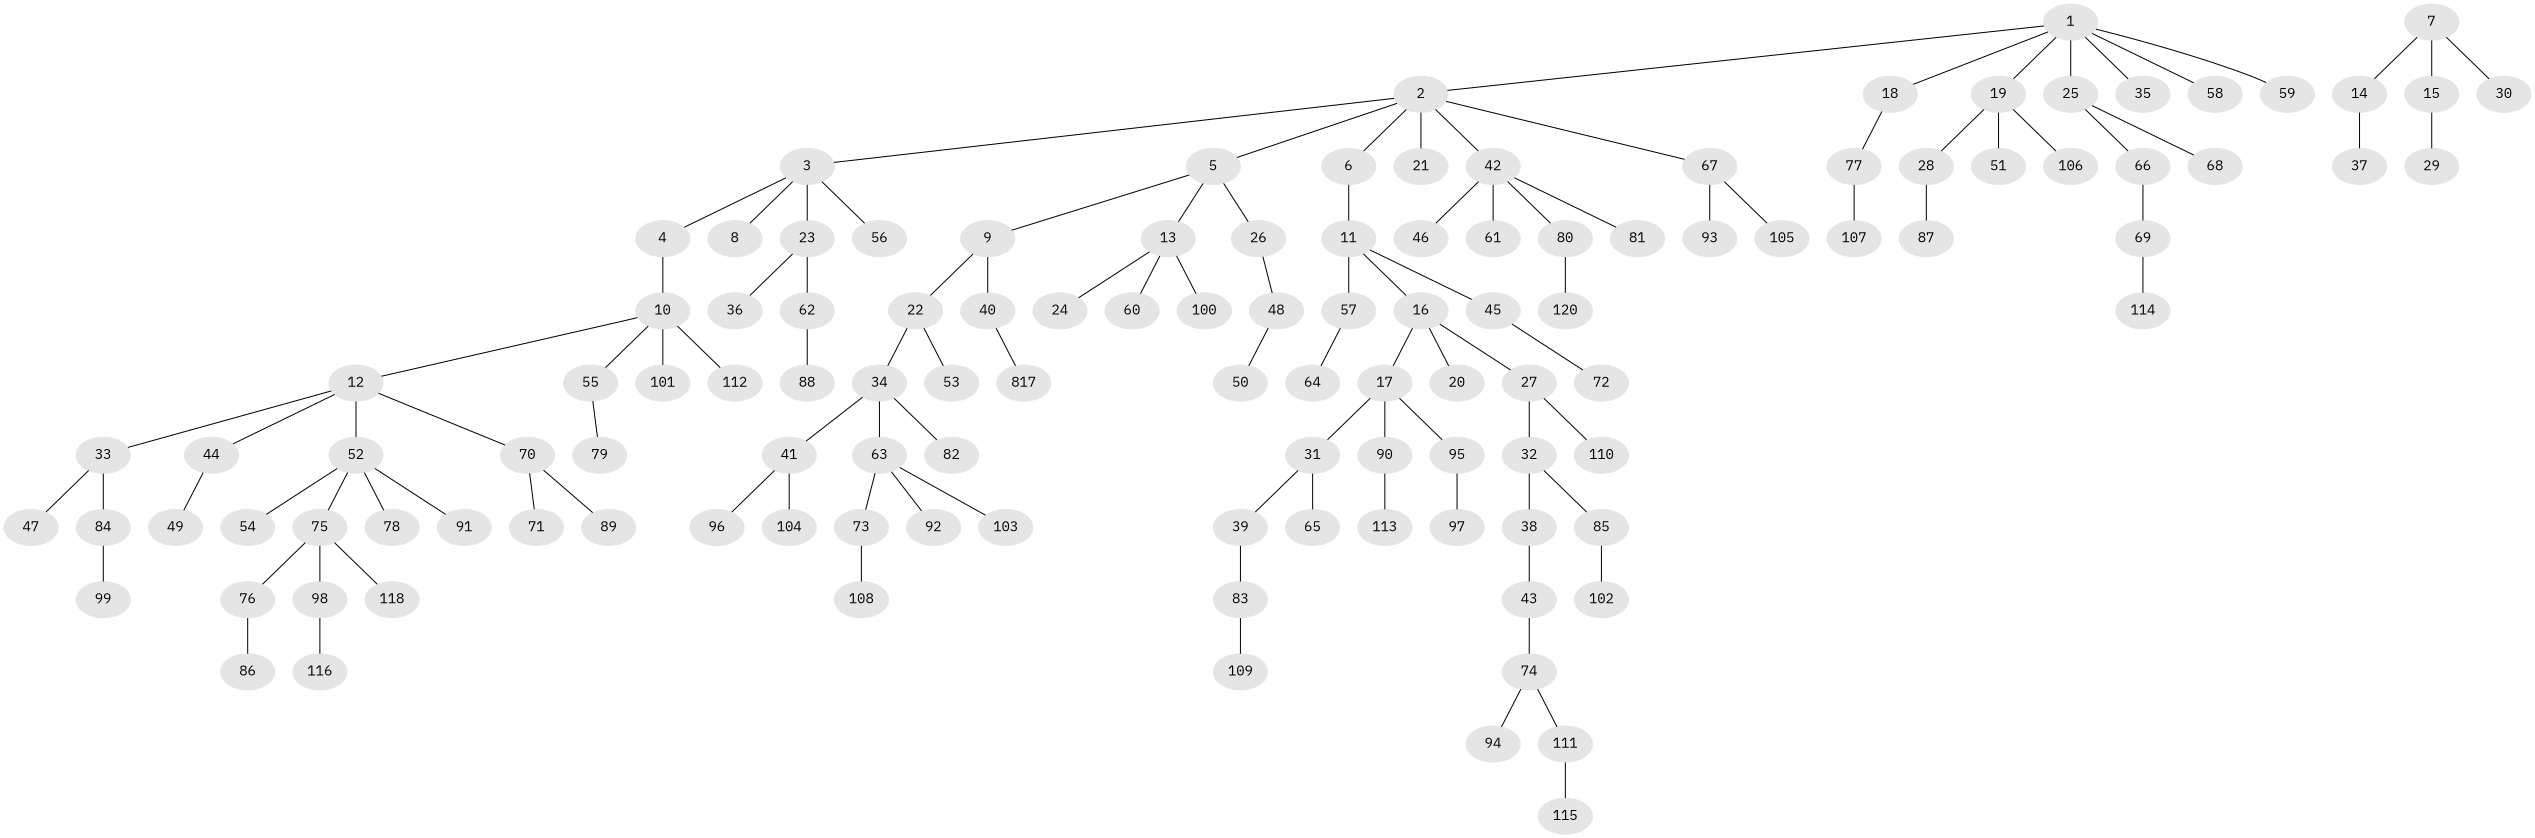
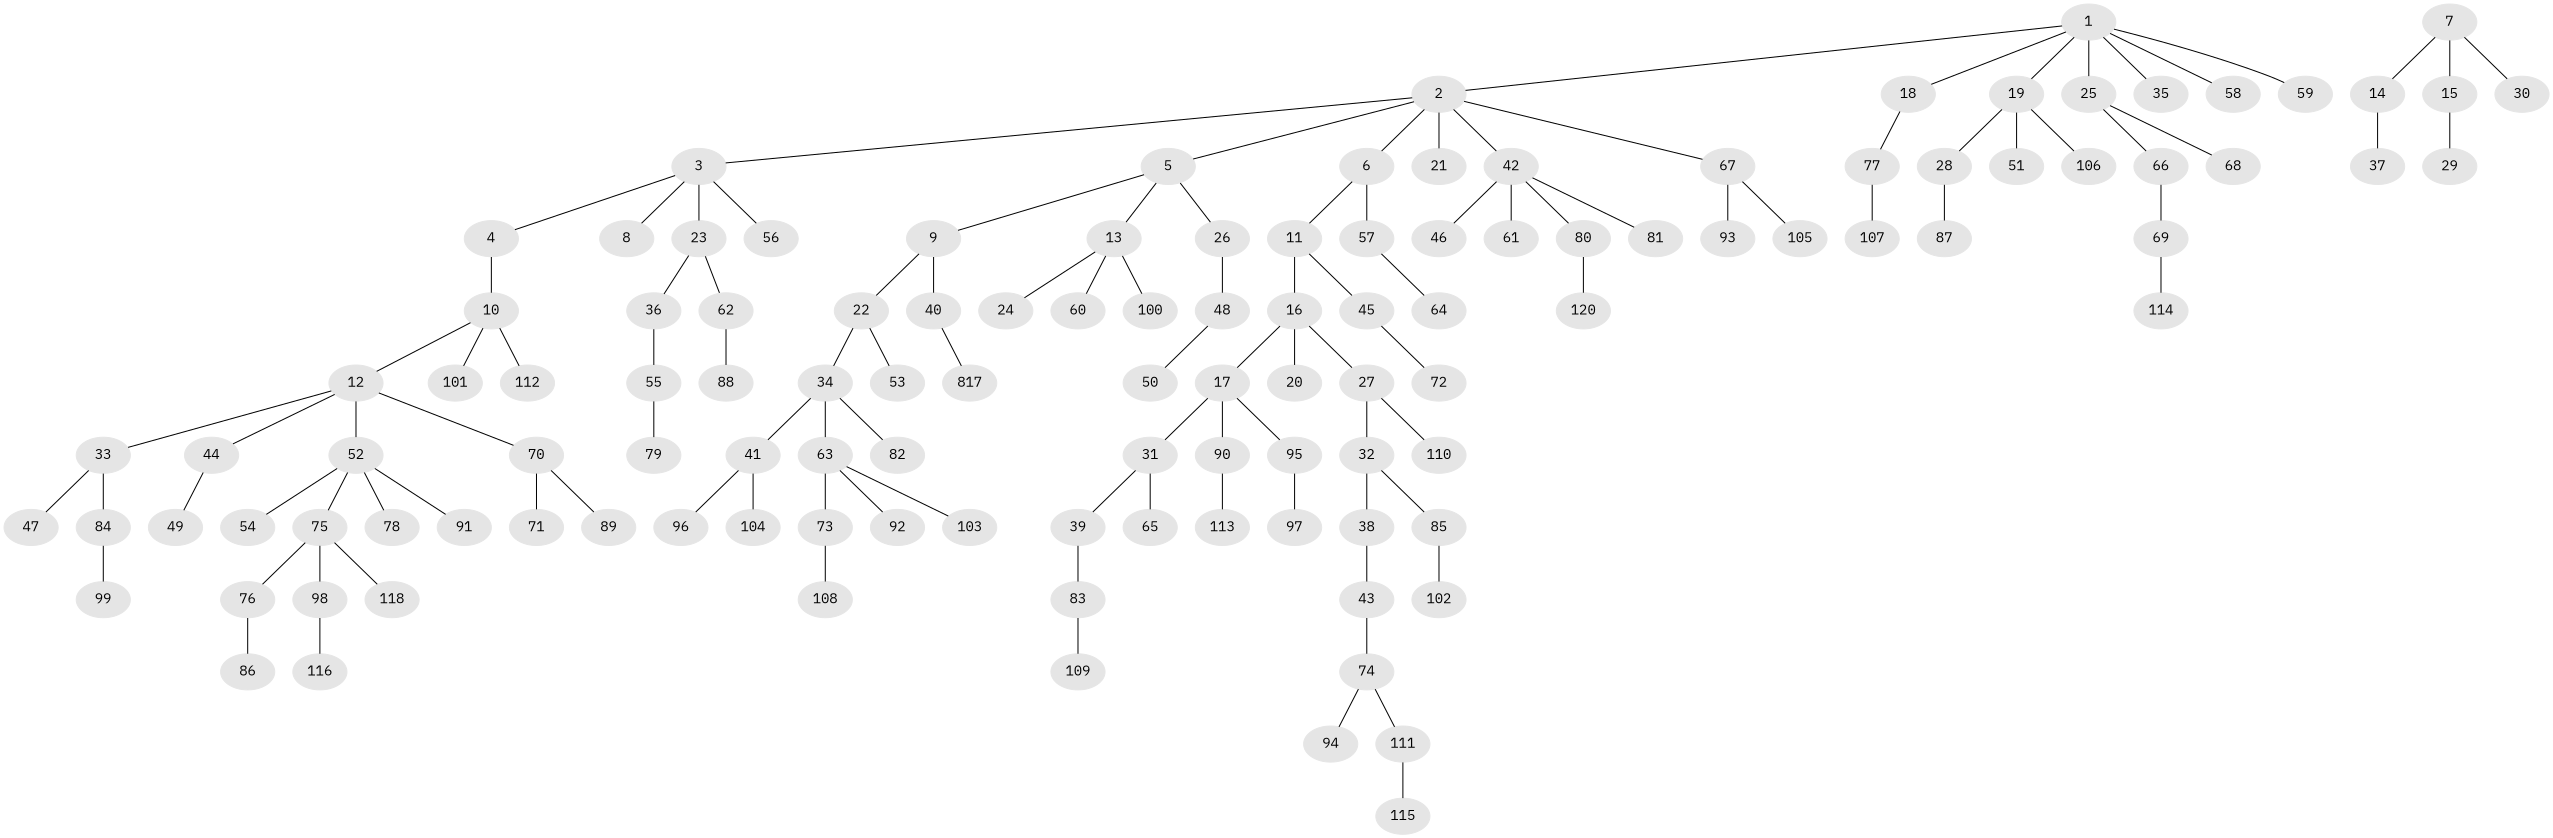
(1349, 275) -> (1367, 203)
(627, 347) -> (654, 347)
